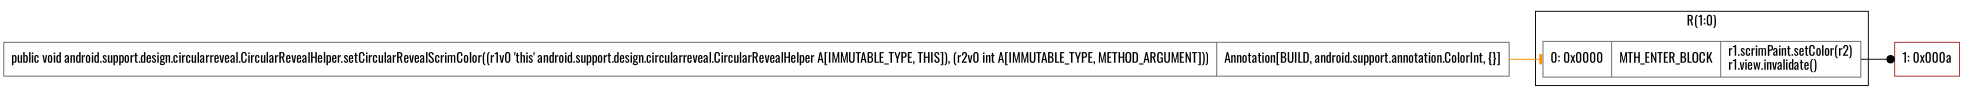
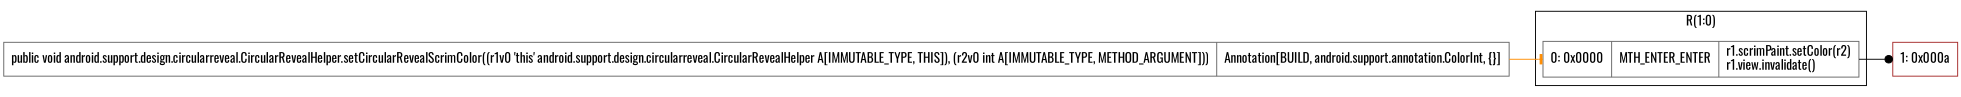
(1666, 59) -> (1665, 59)
